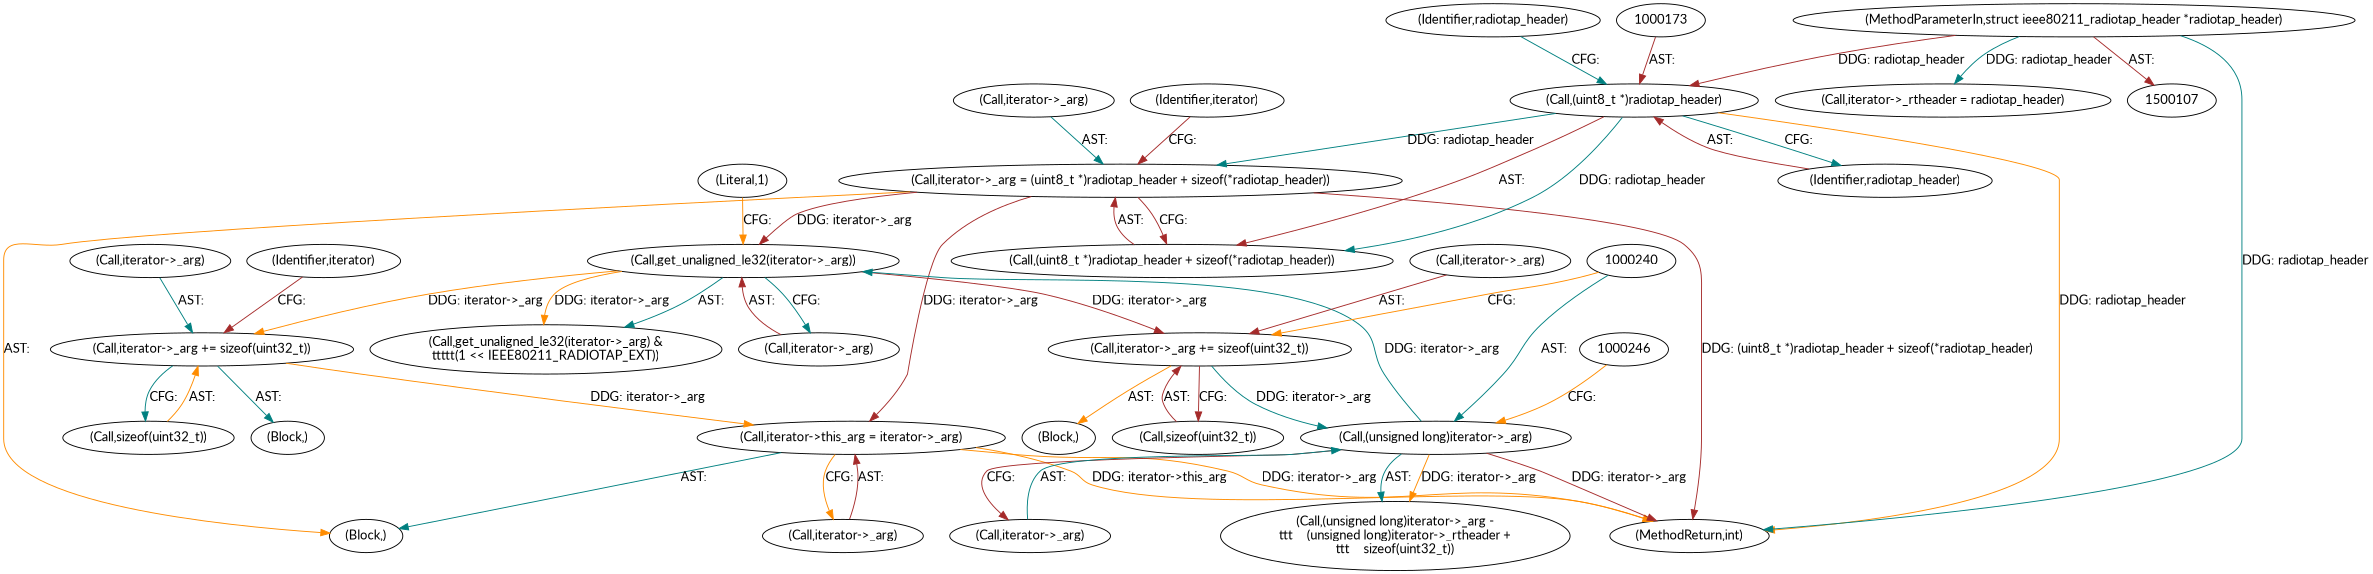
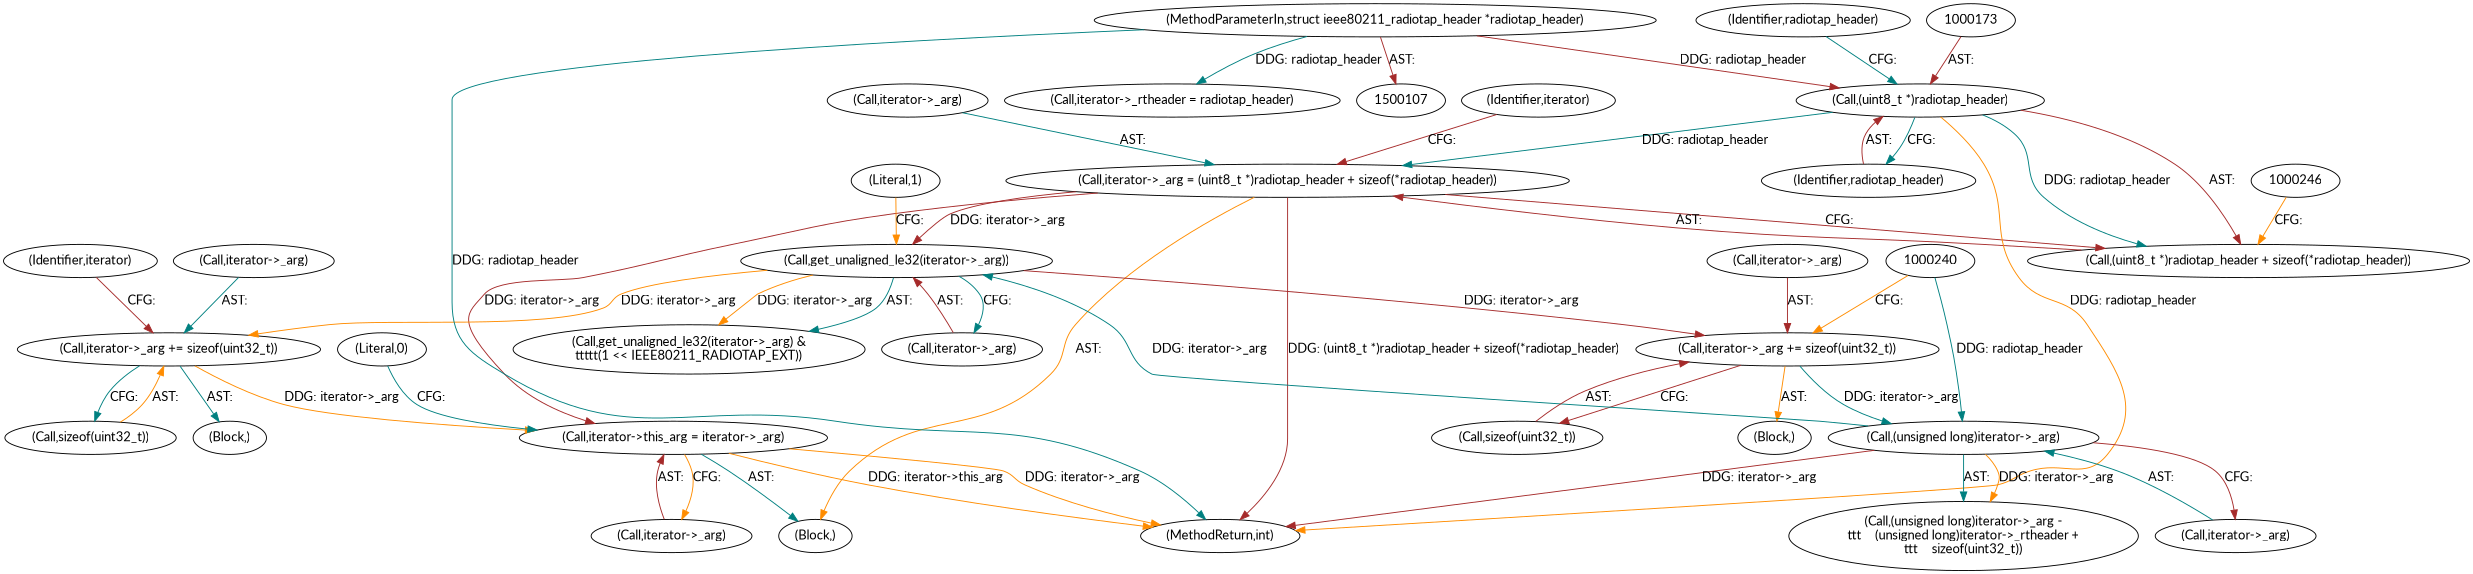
none -> (382, 349)
(1556, 349) -> (2020, 349)
(1559, 398) -> (2275, 217)
